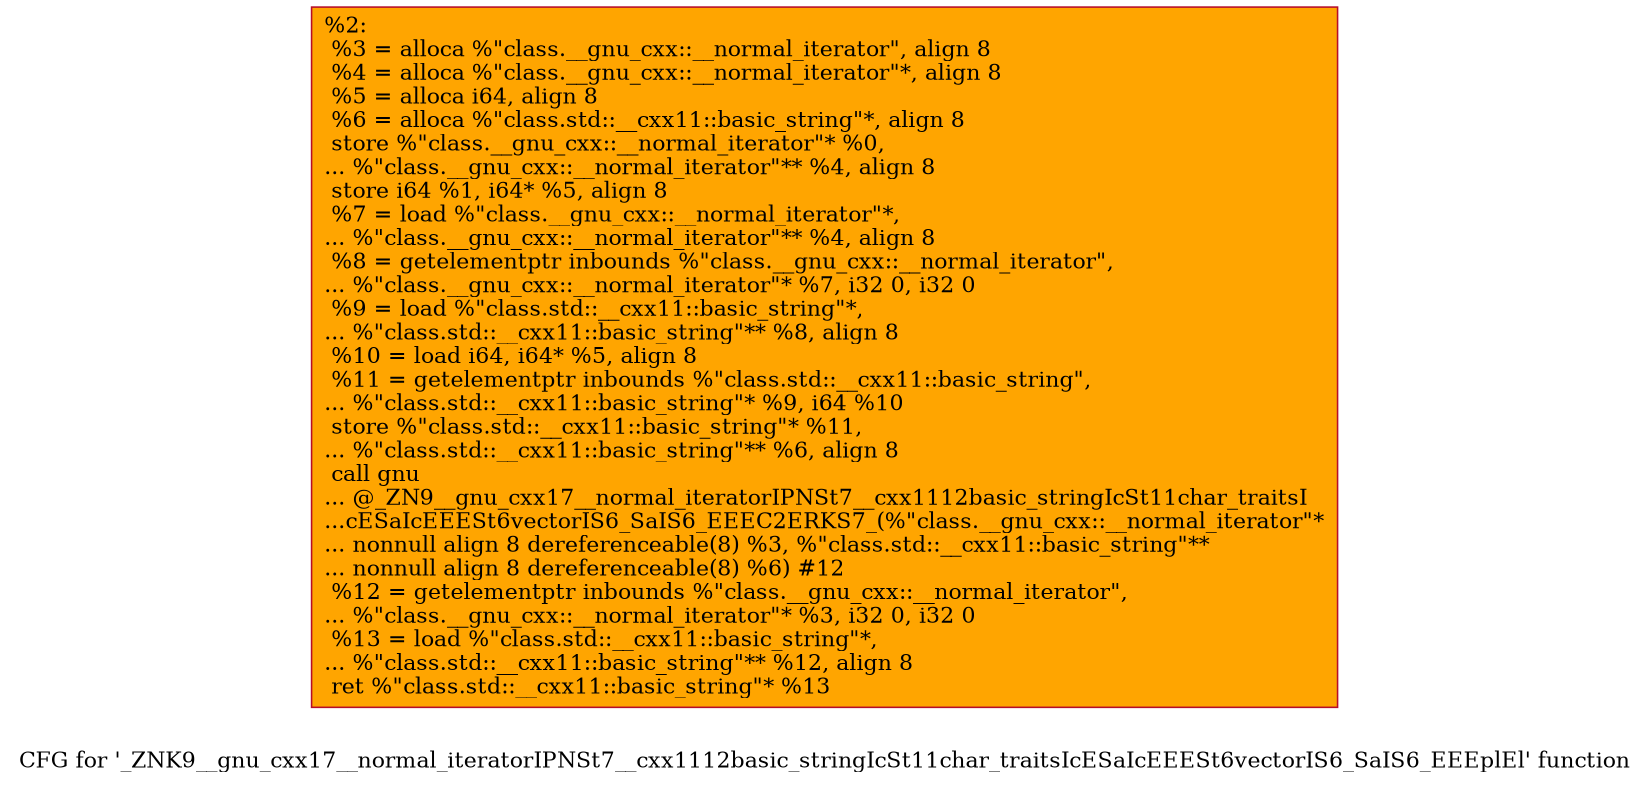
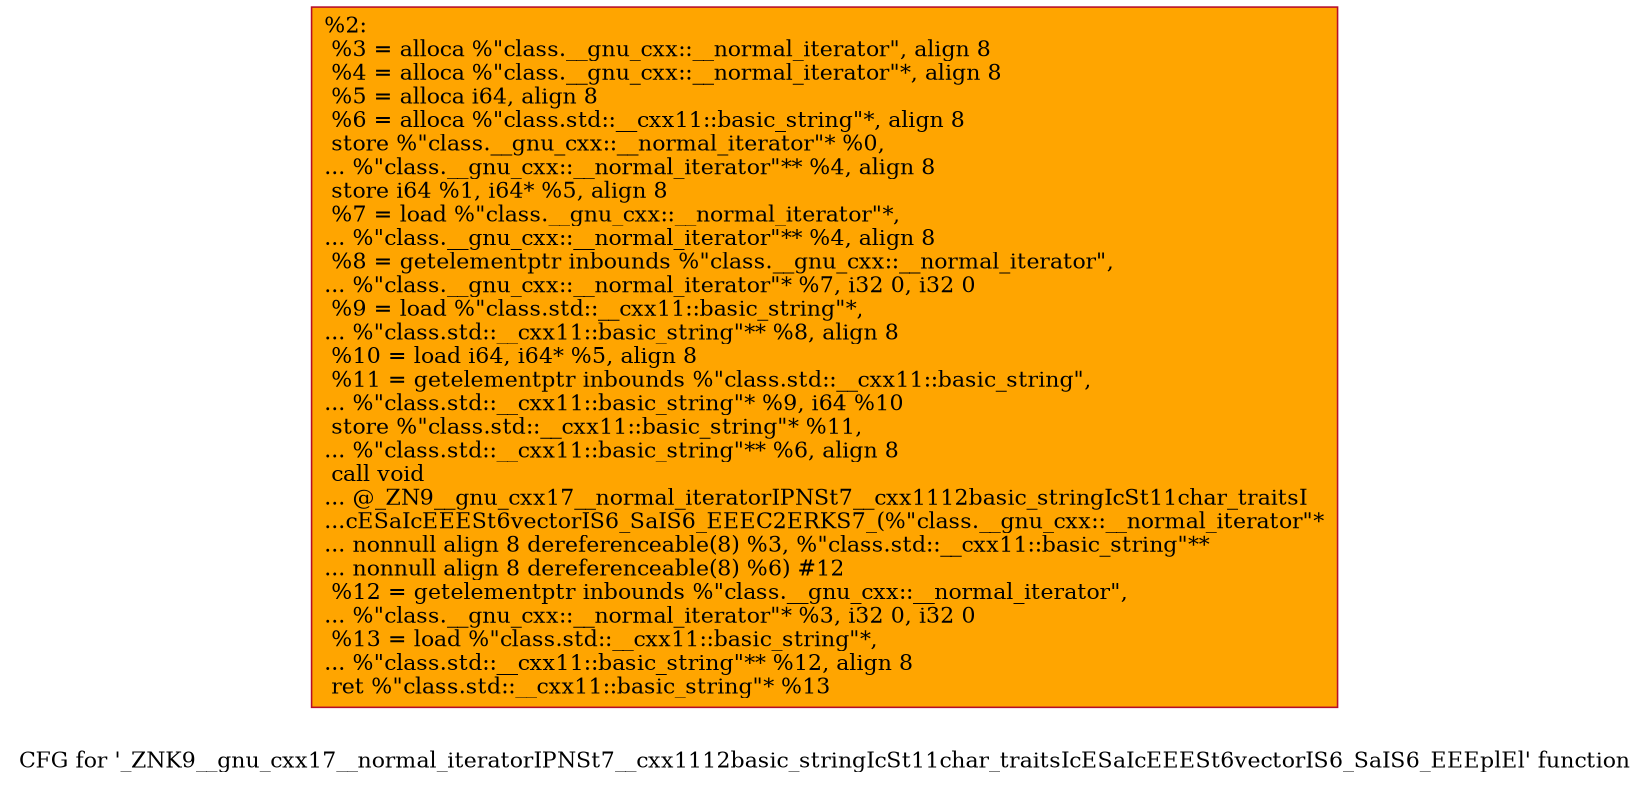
(372, 474) -> (375, 474)
